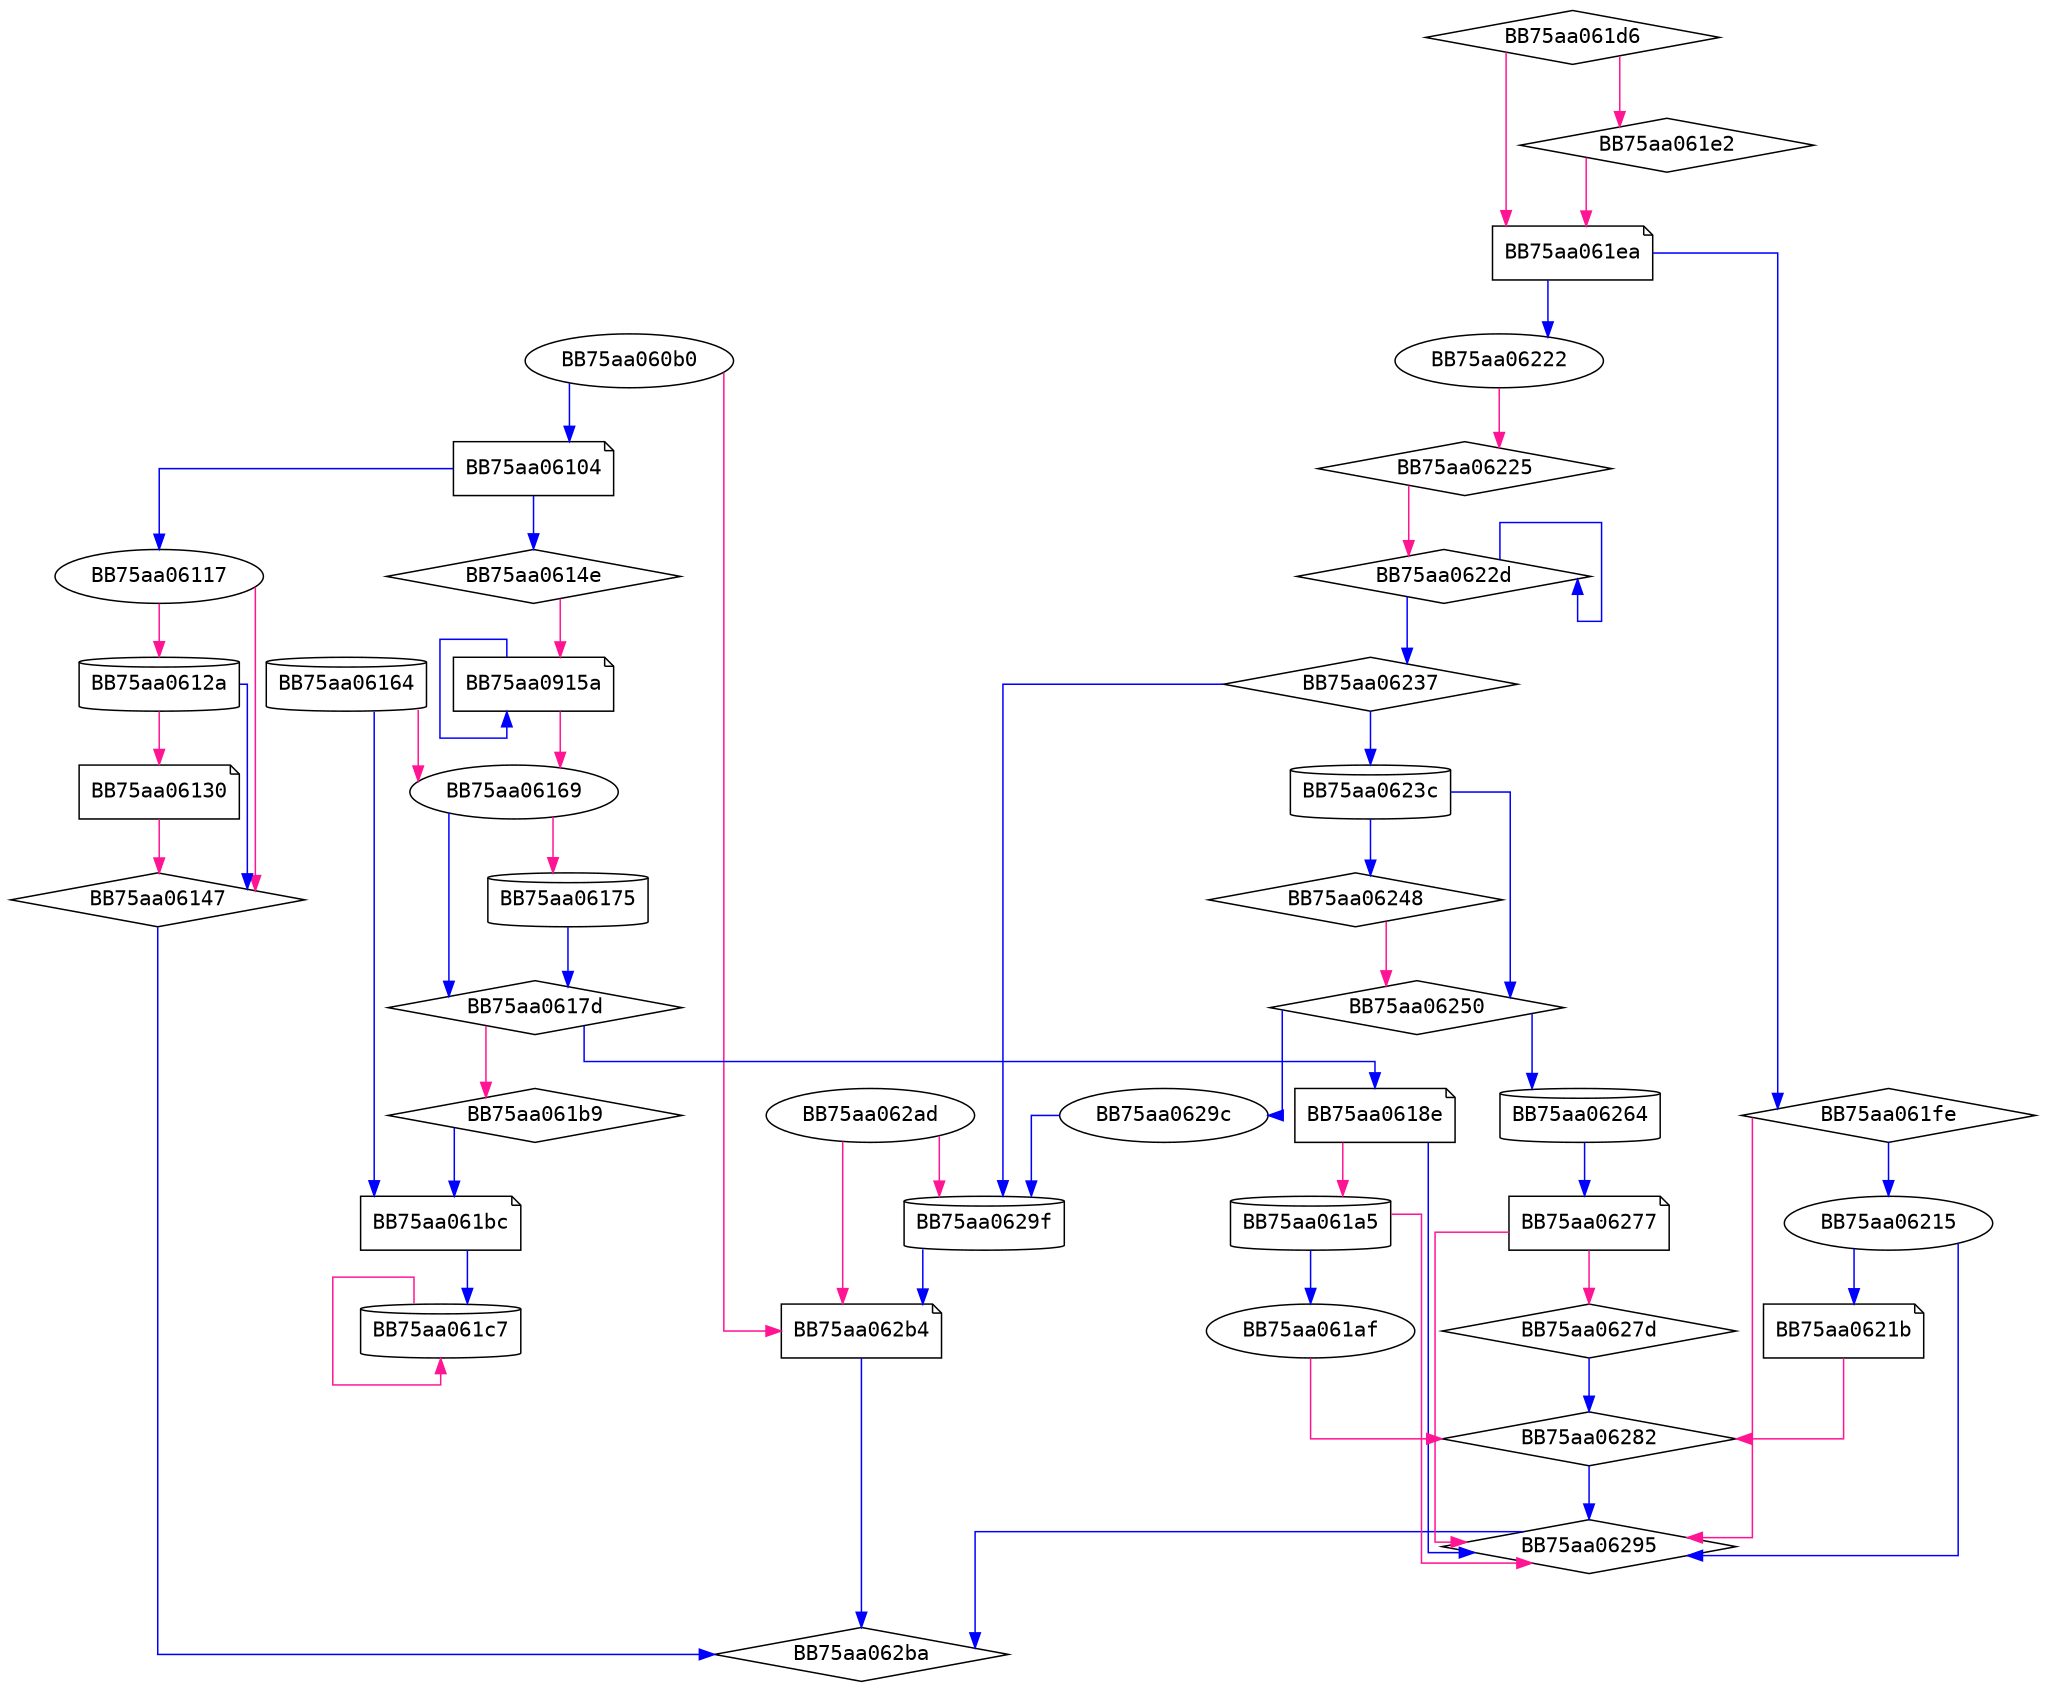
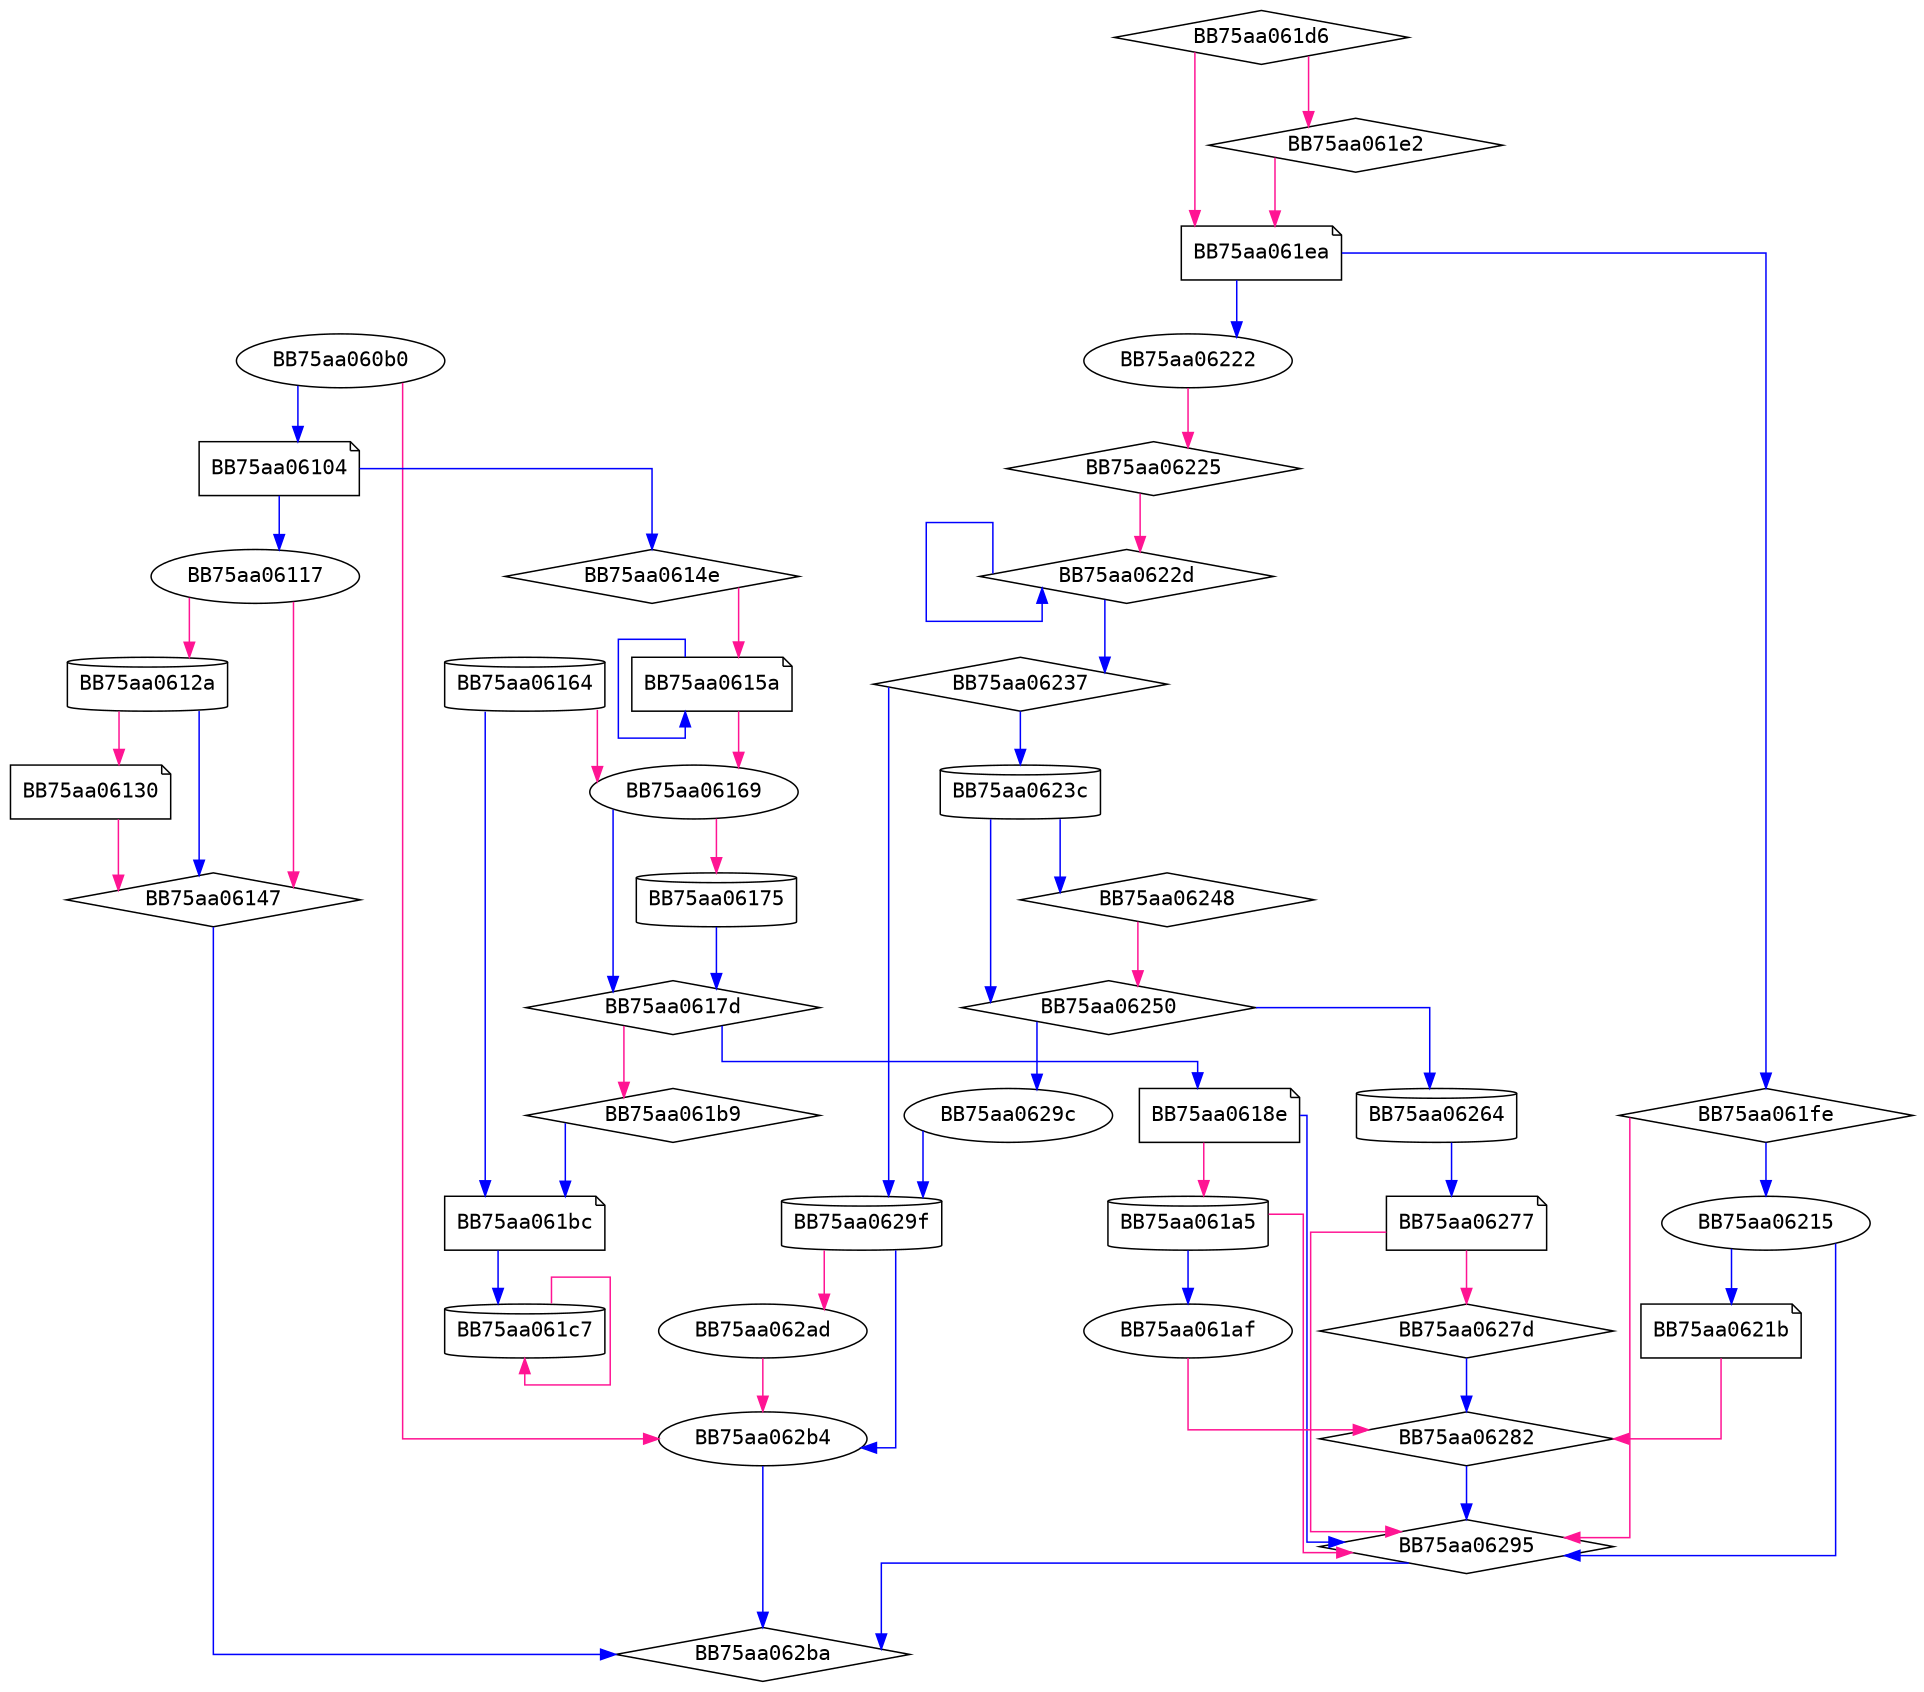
(534, 684) -> (712, 684)
(939, 1158) -> (824, 1272)
(861, 1331) -> (763, 1439)
